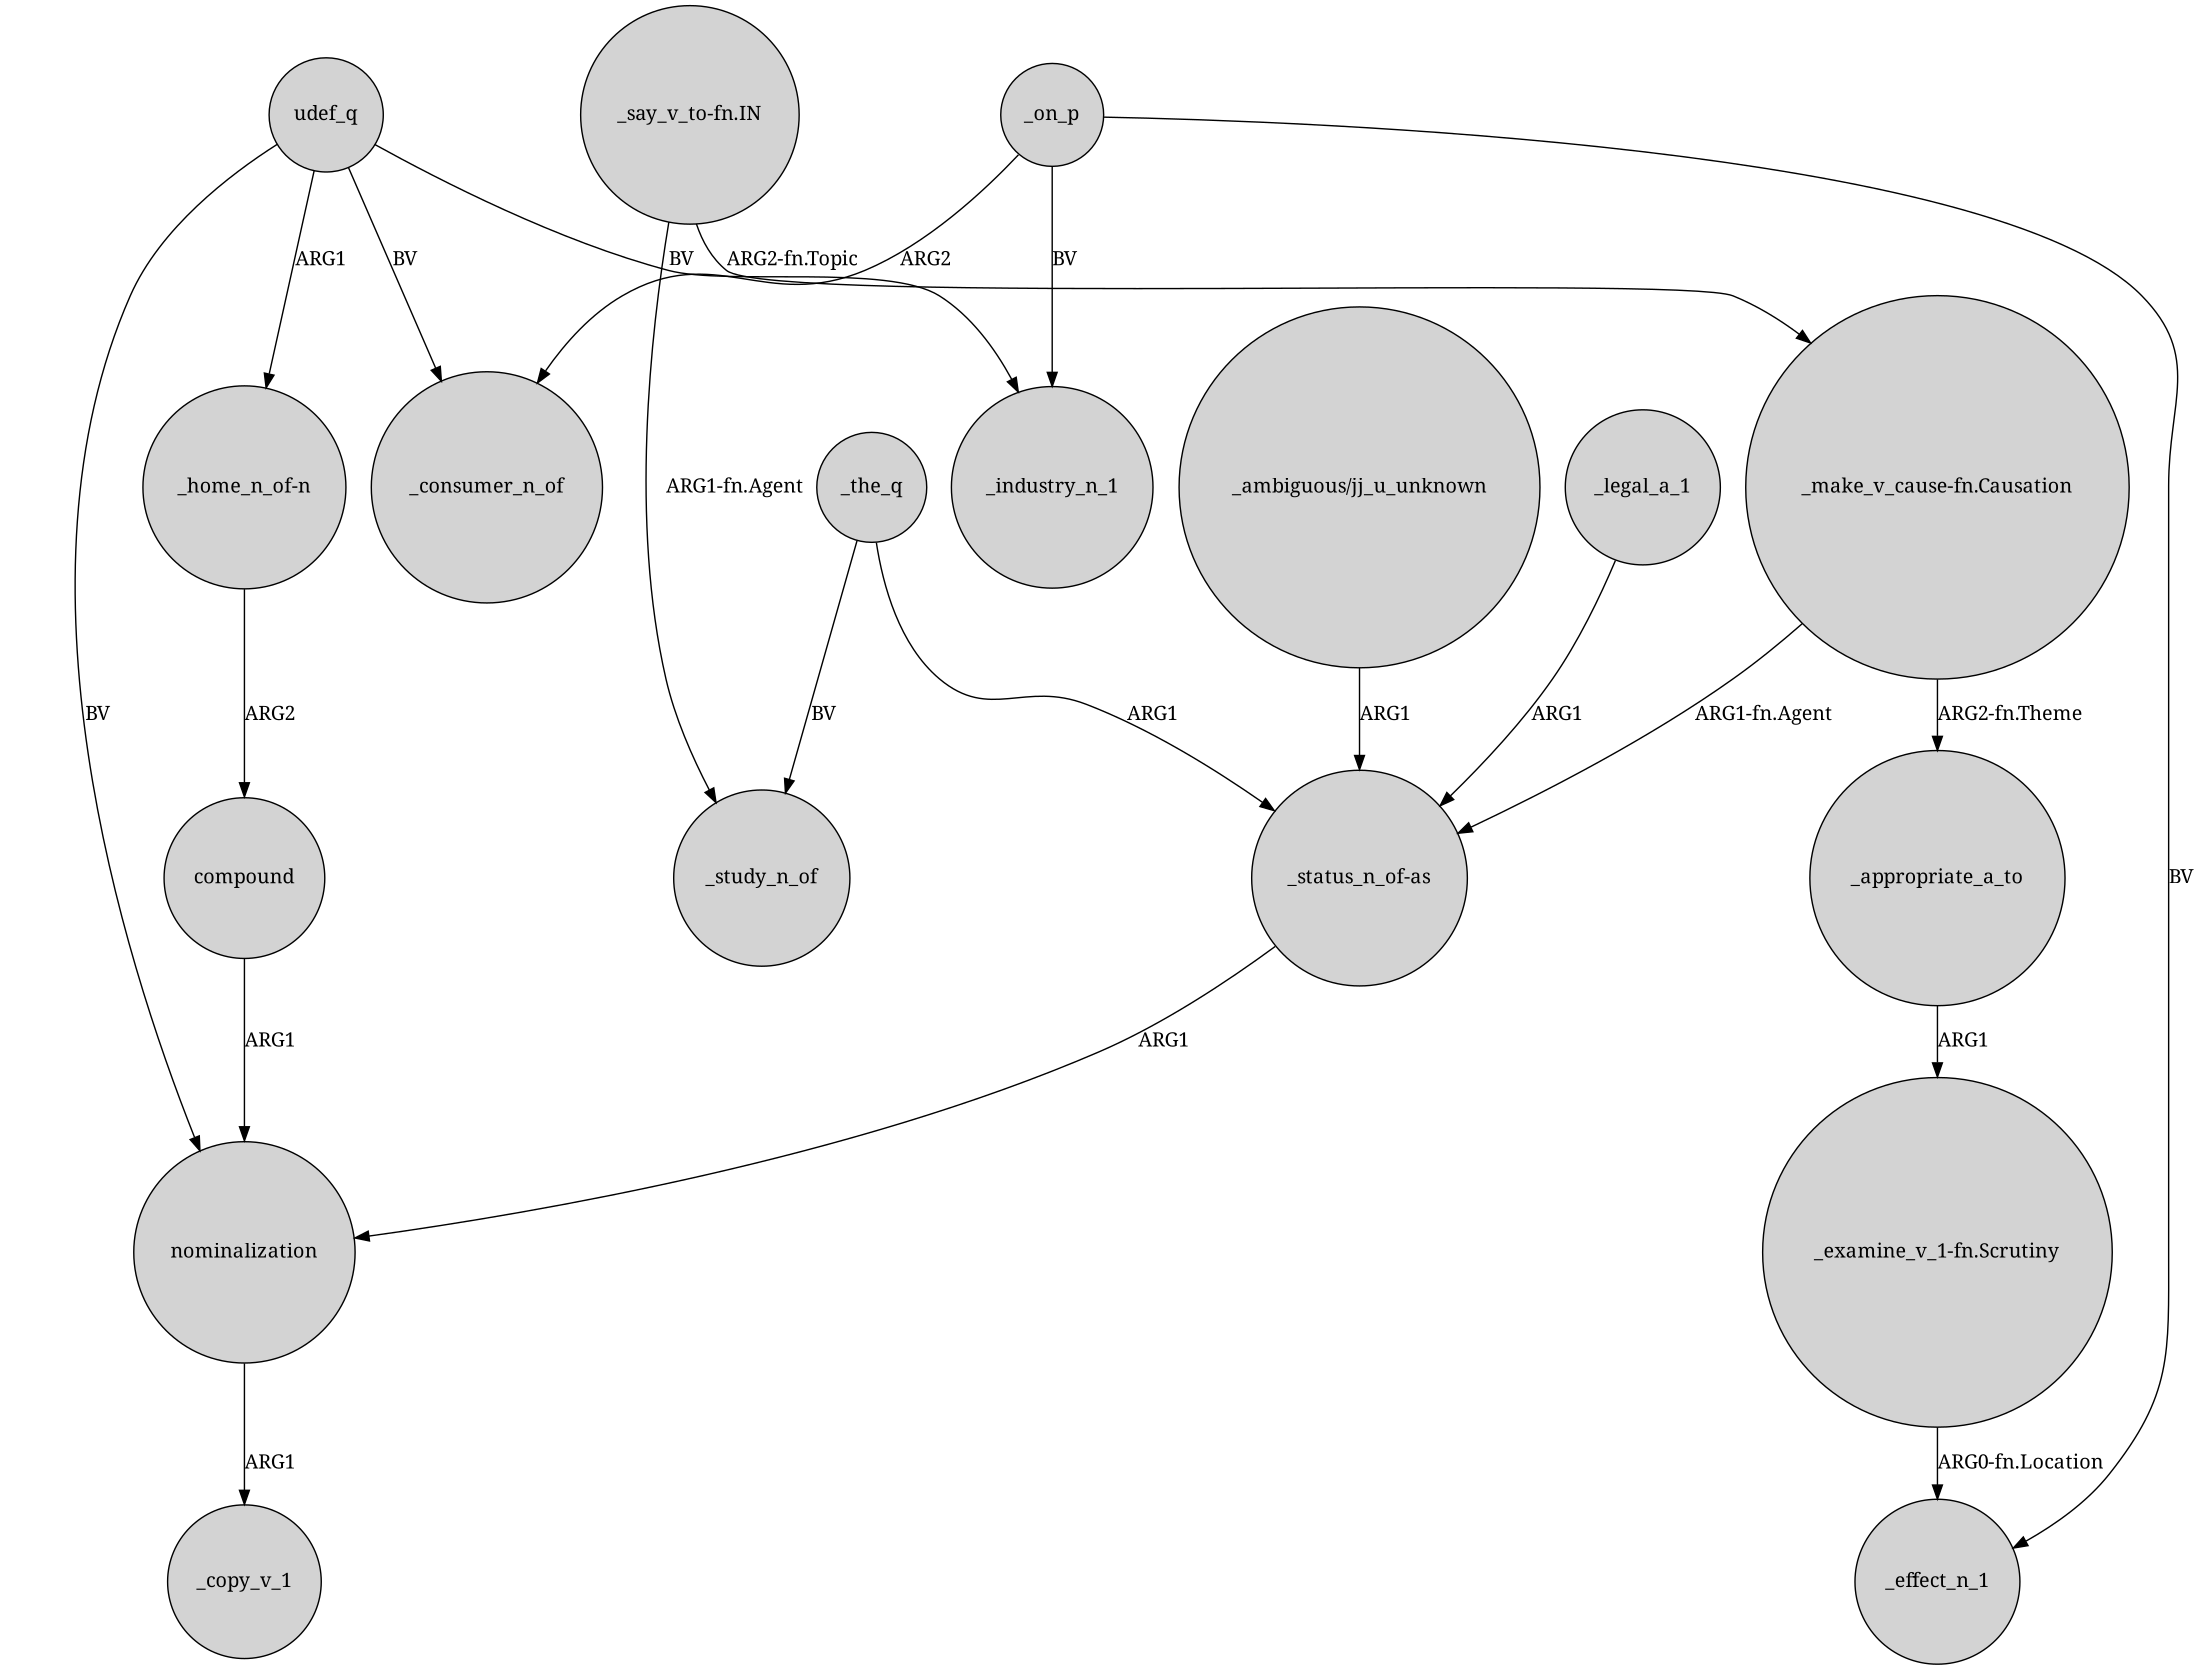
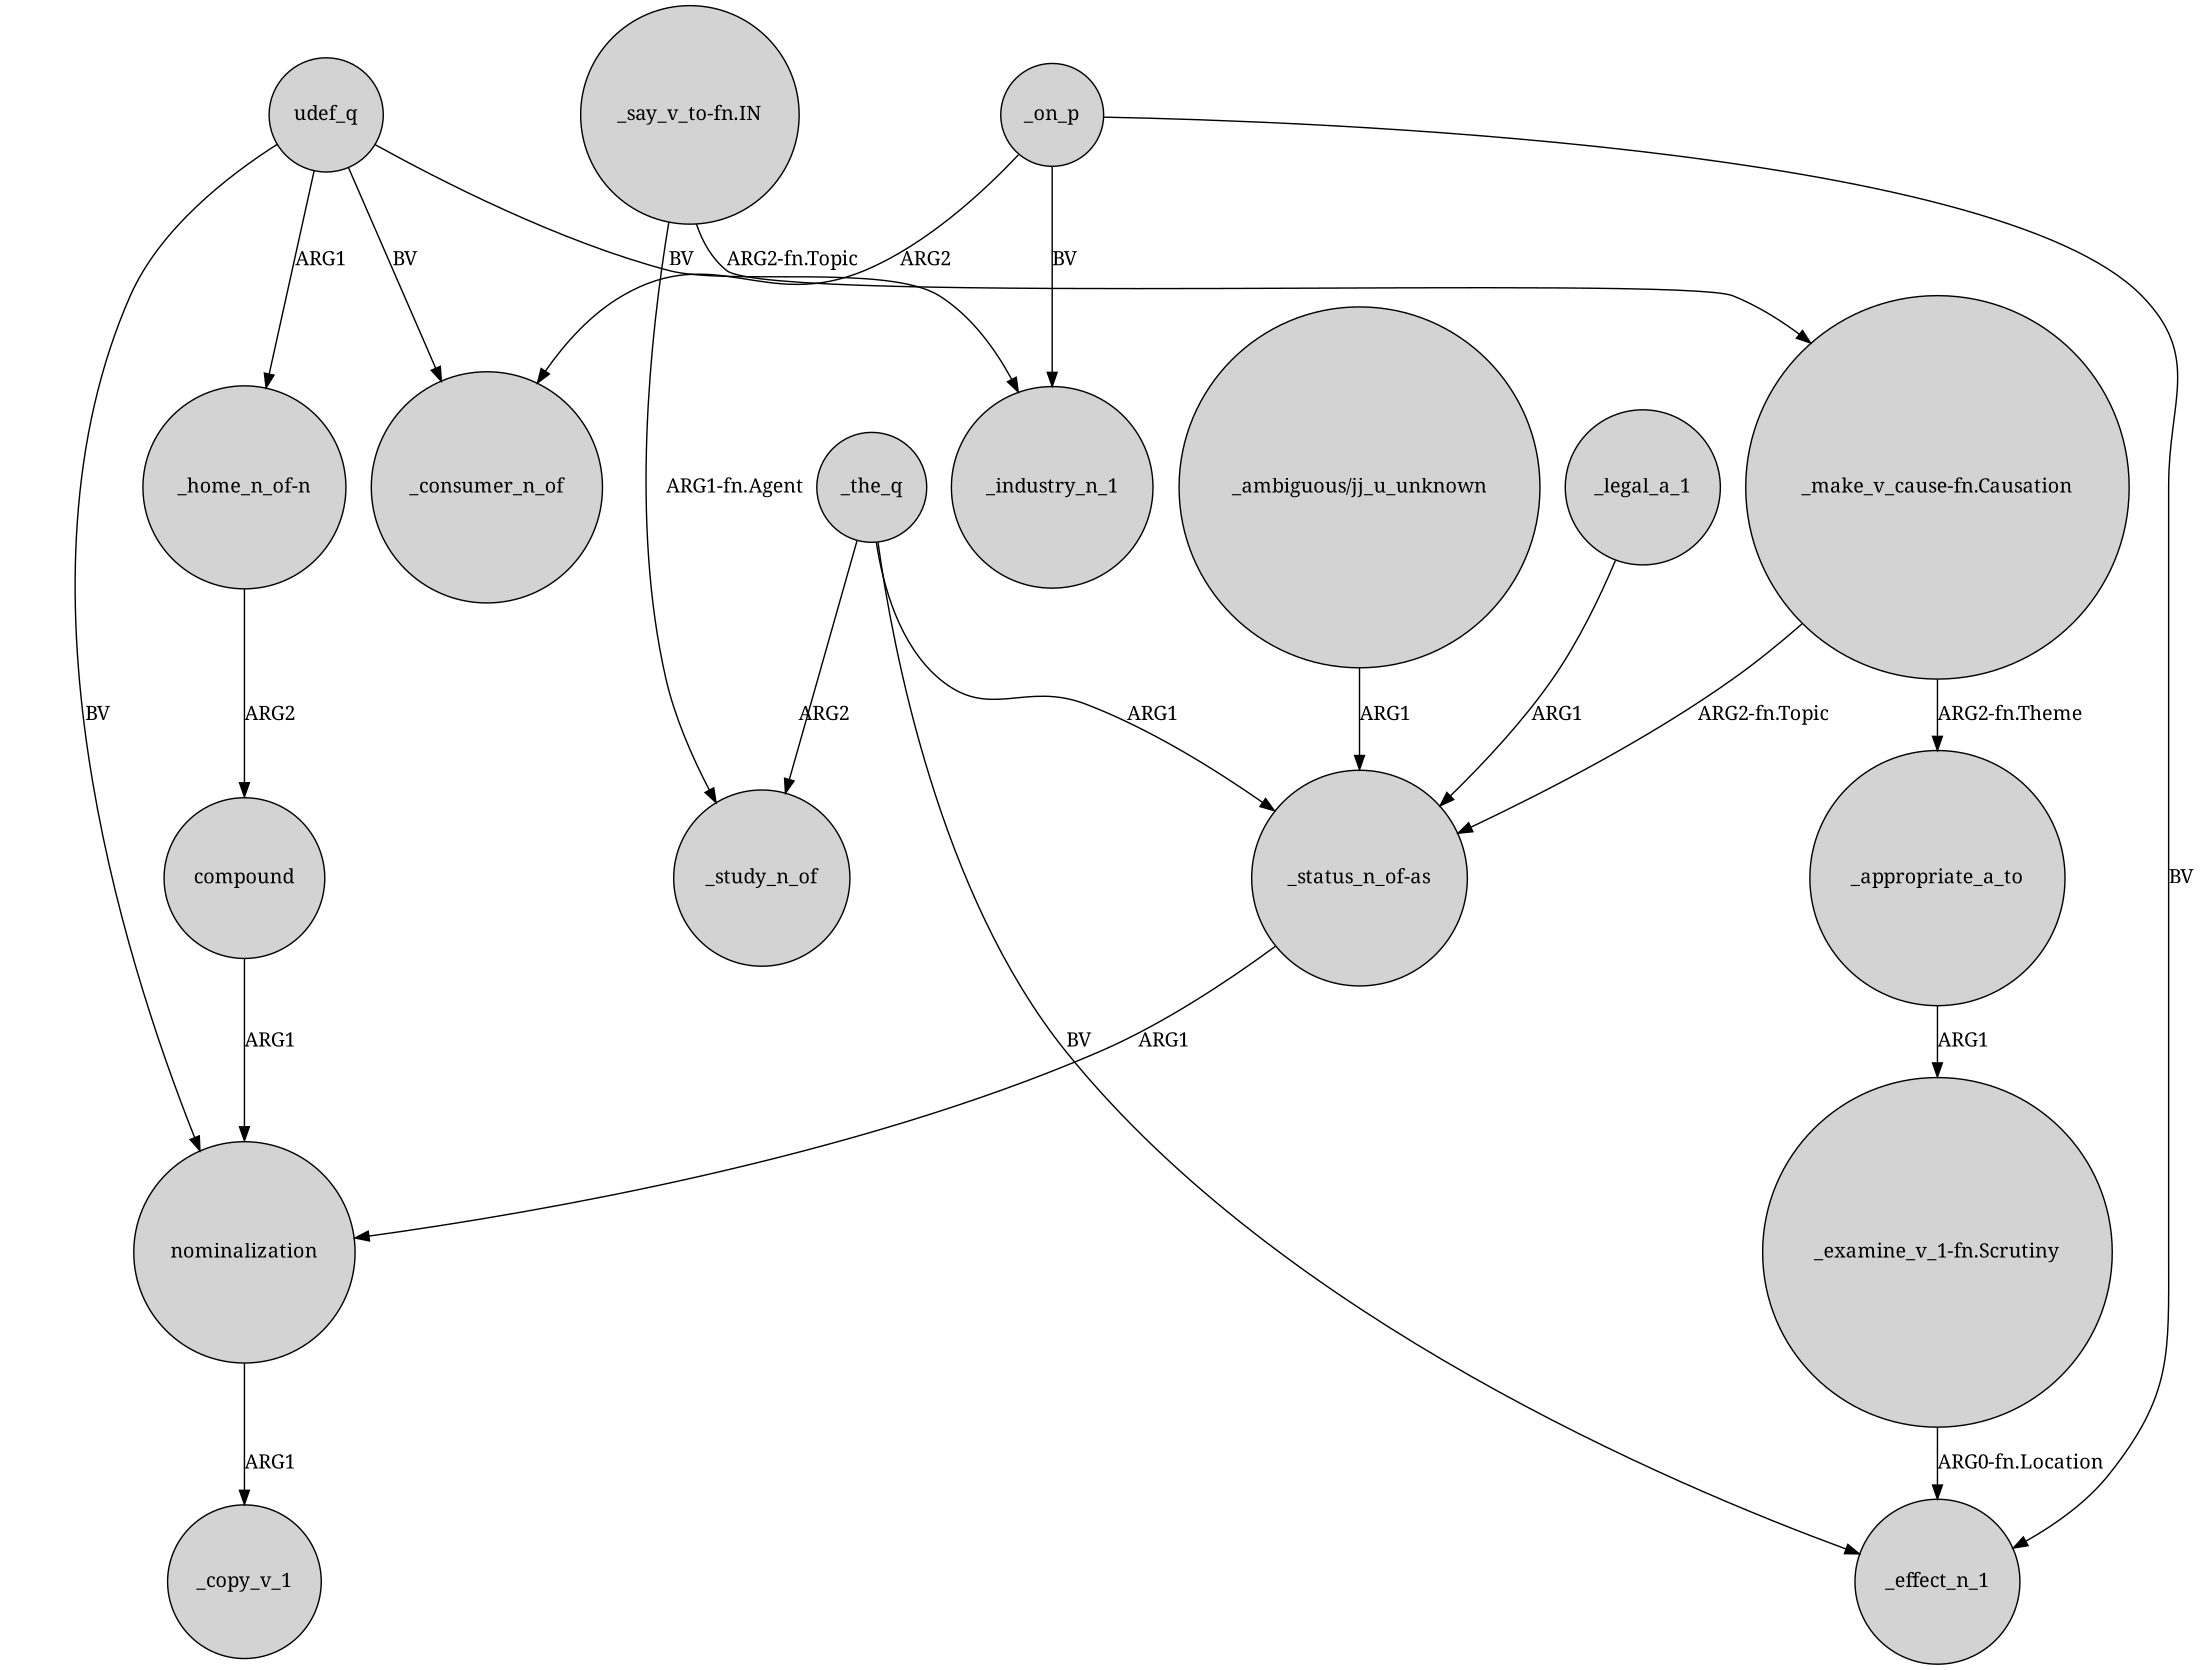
(825, 715) -> (825, 715)
(1764, 715) -> (1764, 715)
none -> (1202, 1188)
